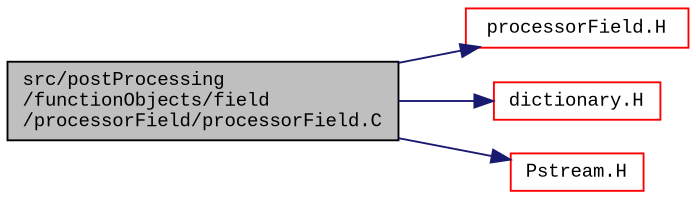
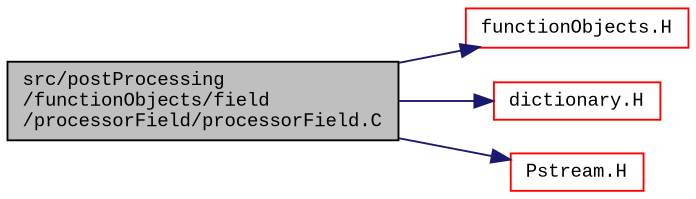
(577, 28) -> (577, 28)
